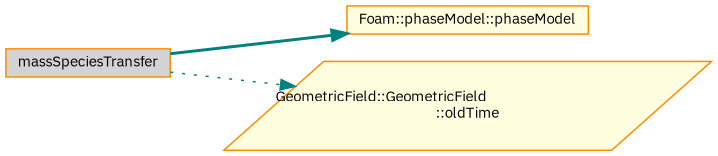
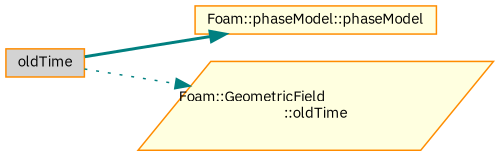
(88, 63) -> (45, 63)
(468, 106) -> (316, 106)
